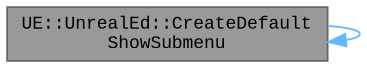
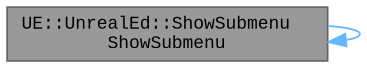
(167, 34) -> (167, 34)
